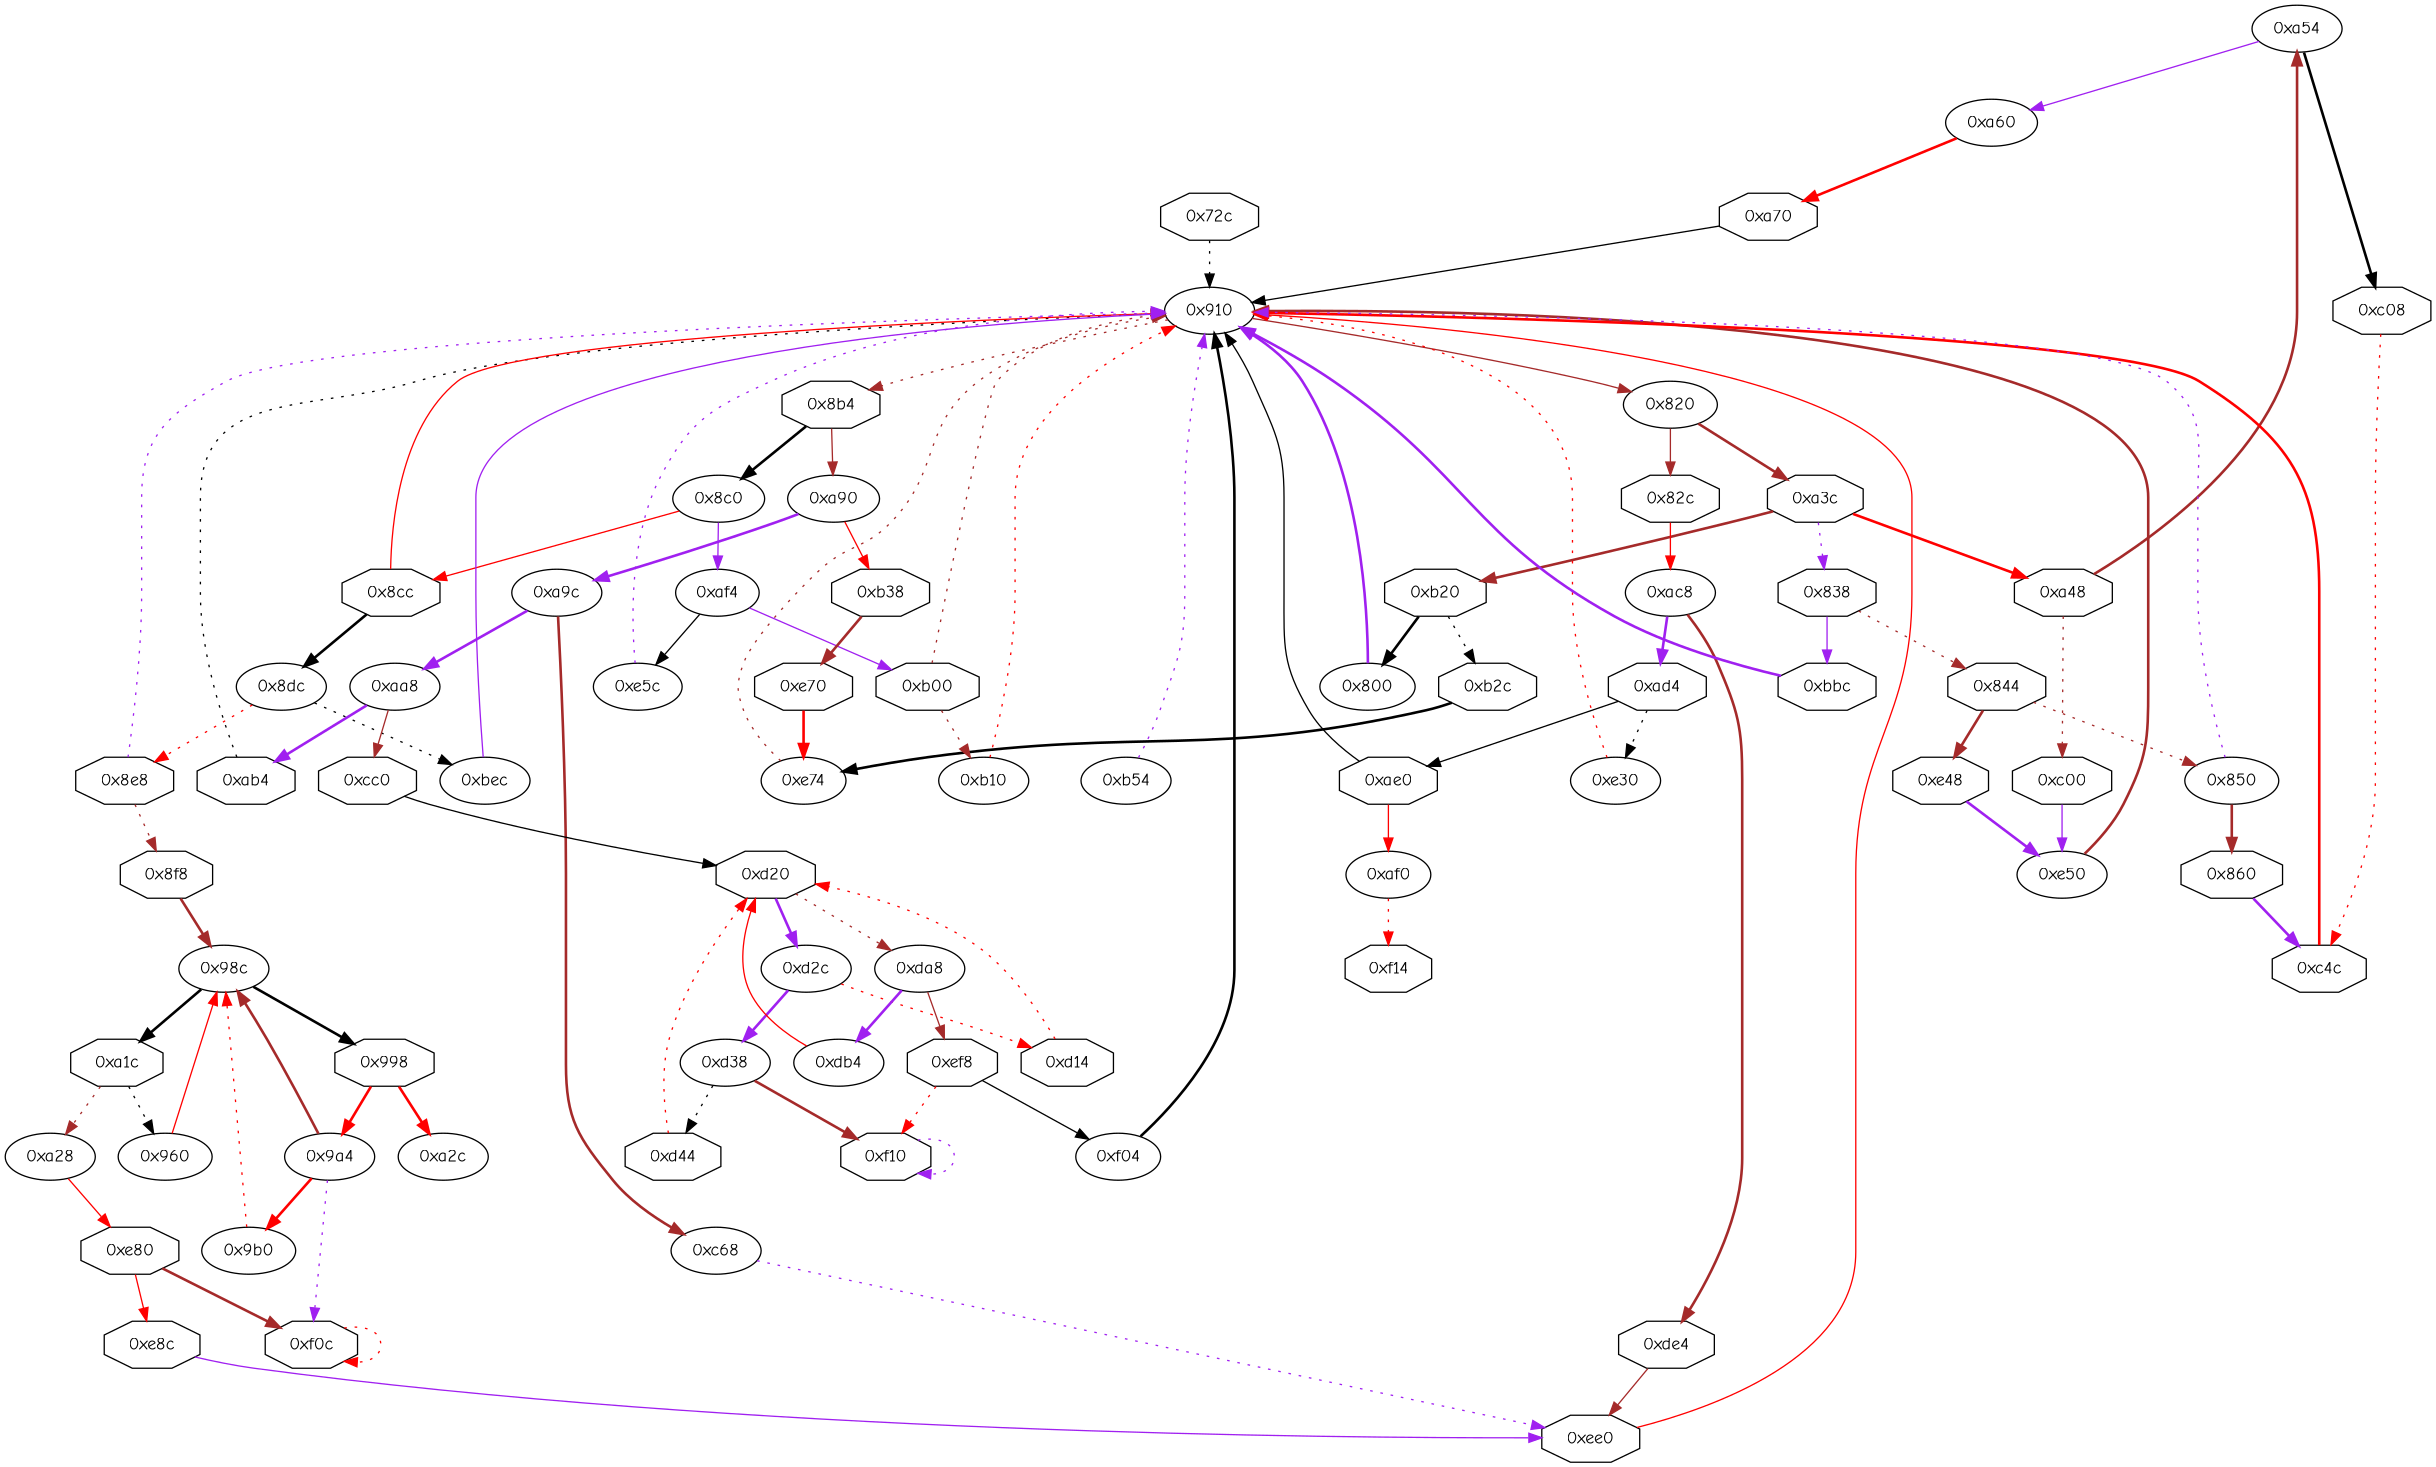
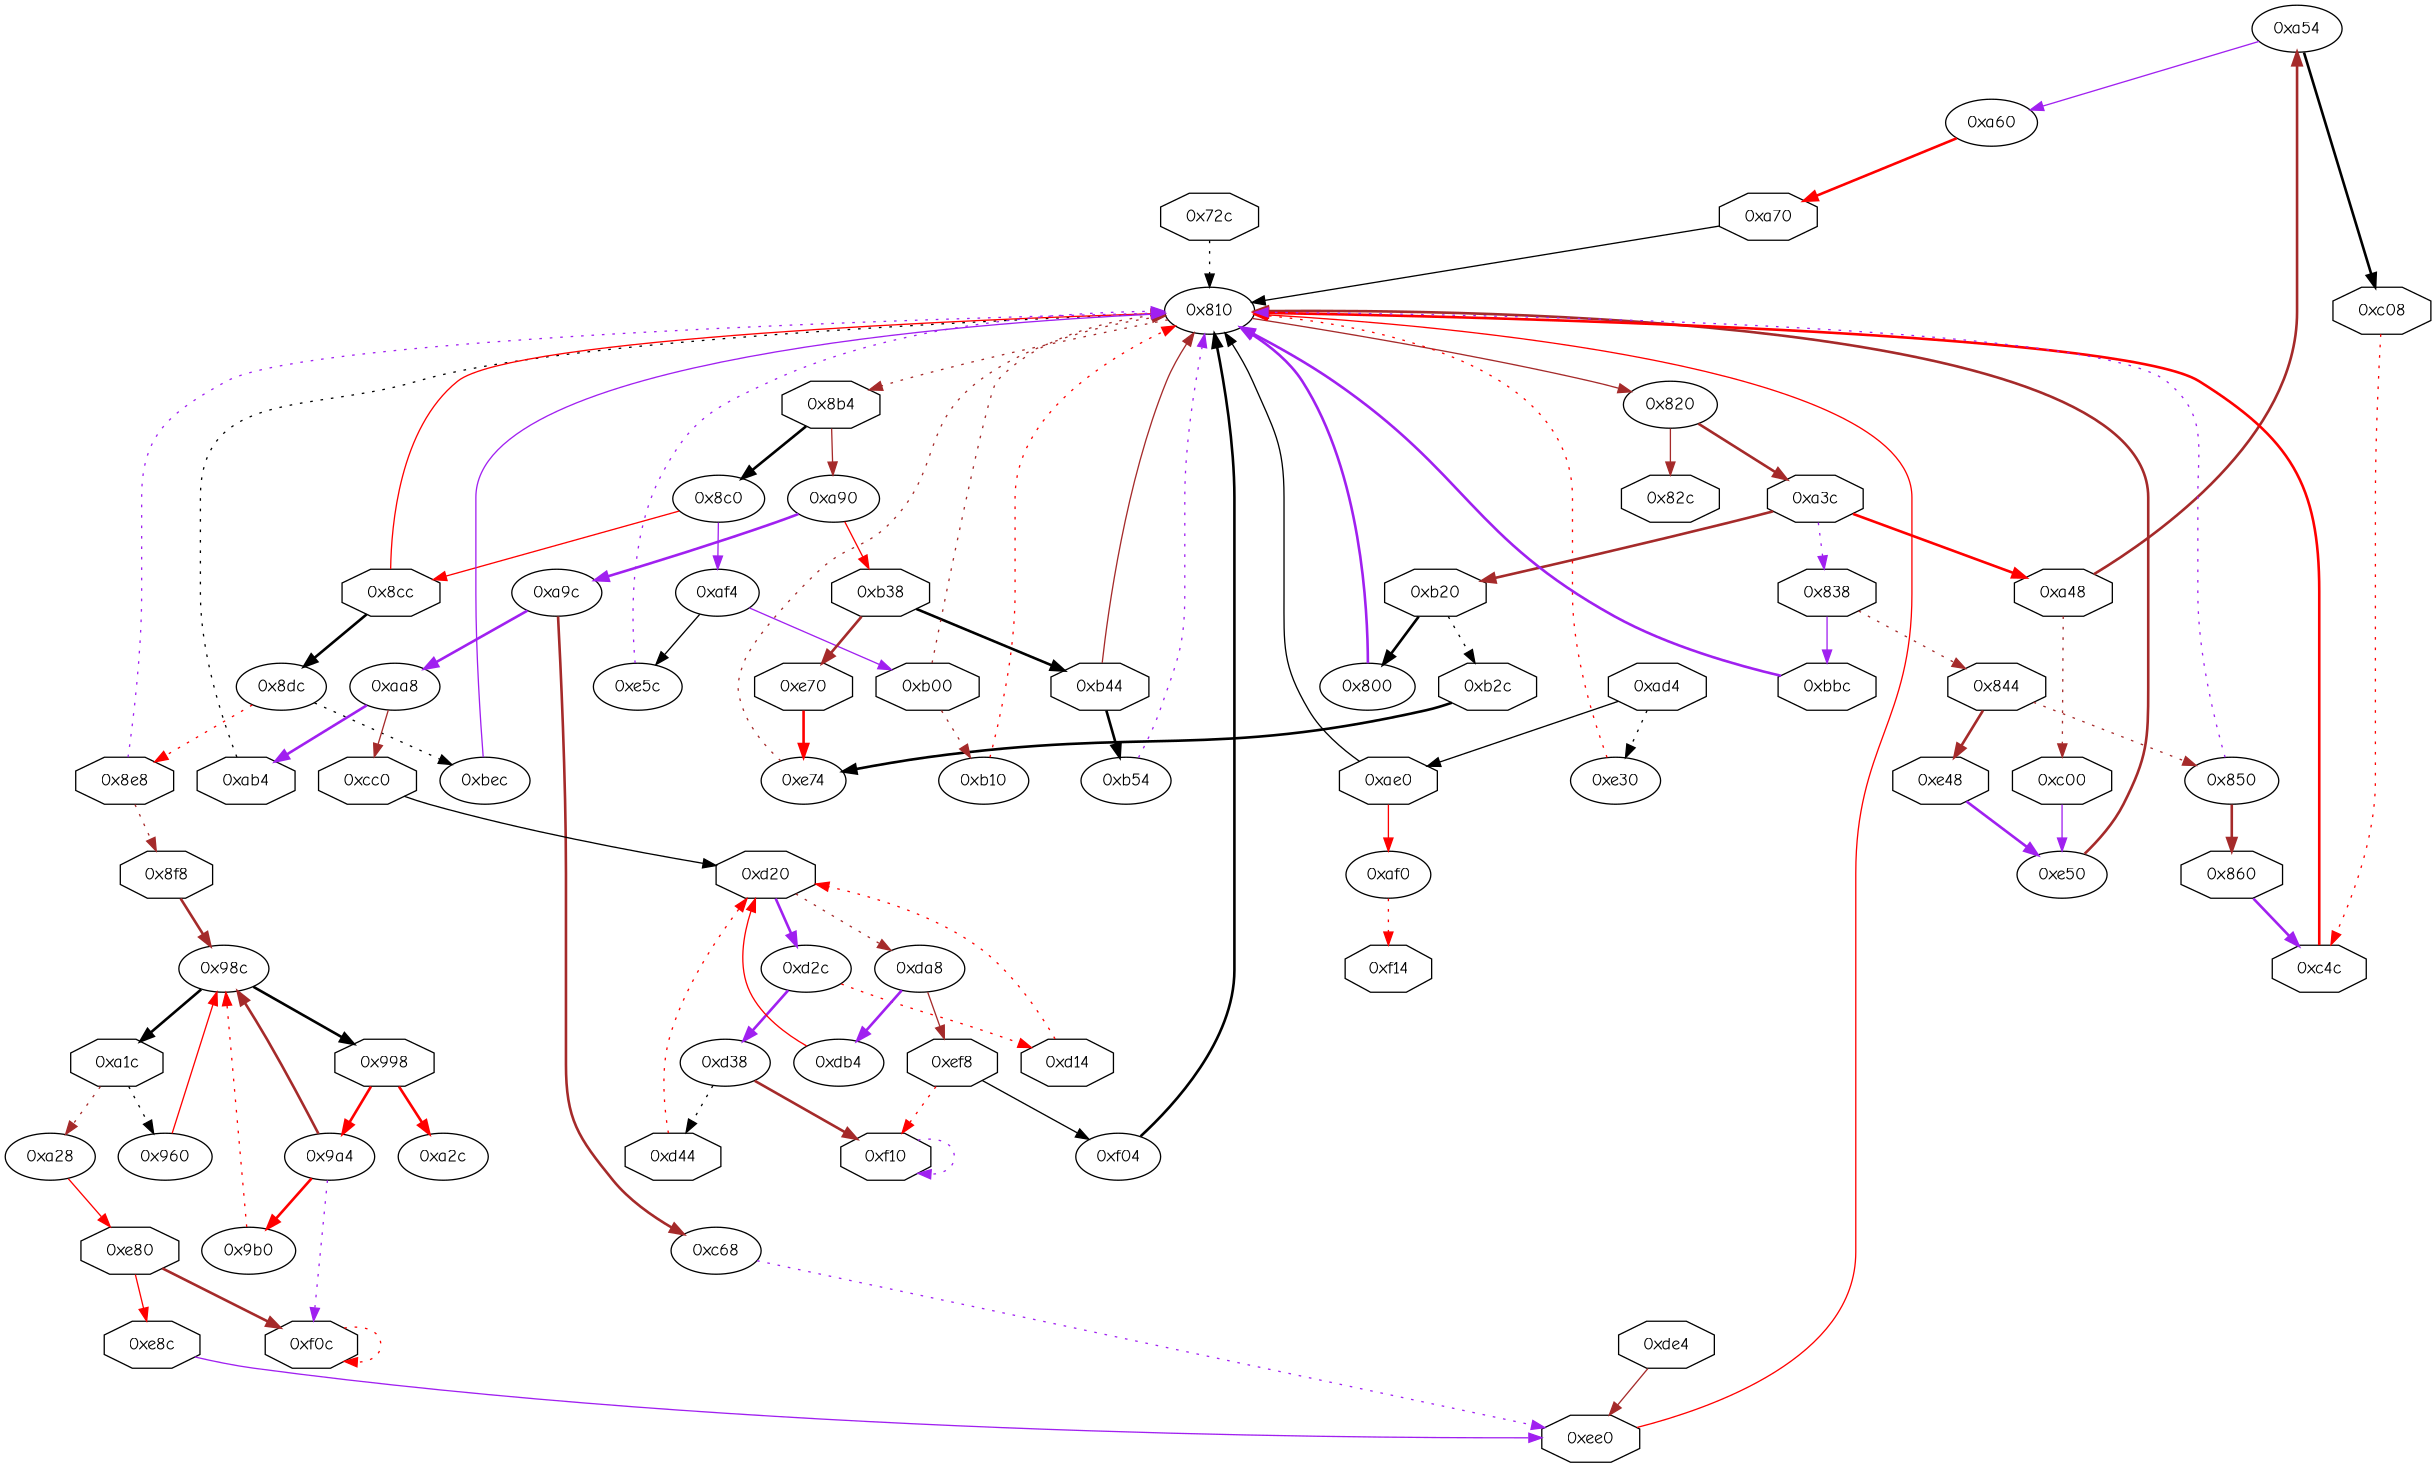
(1210, 311) -> (1210, 311)
(1670, 593) -> none
none -> (1100, 687)
